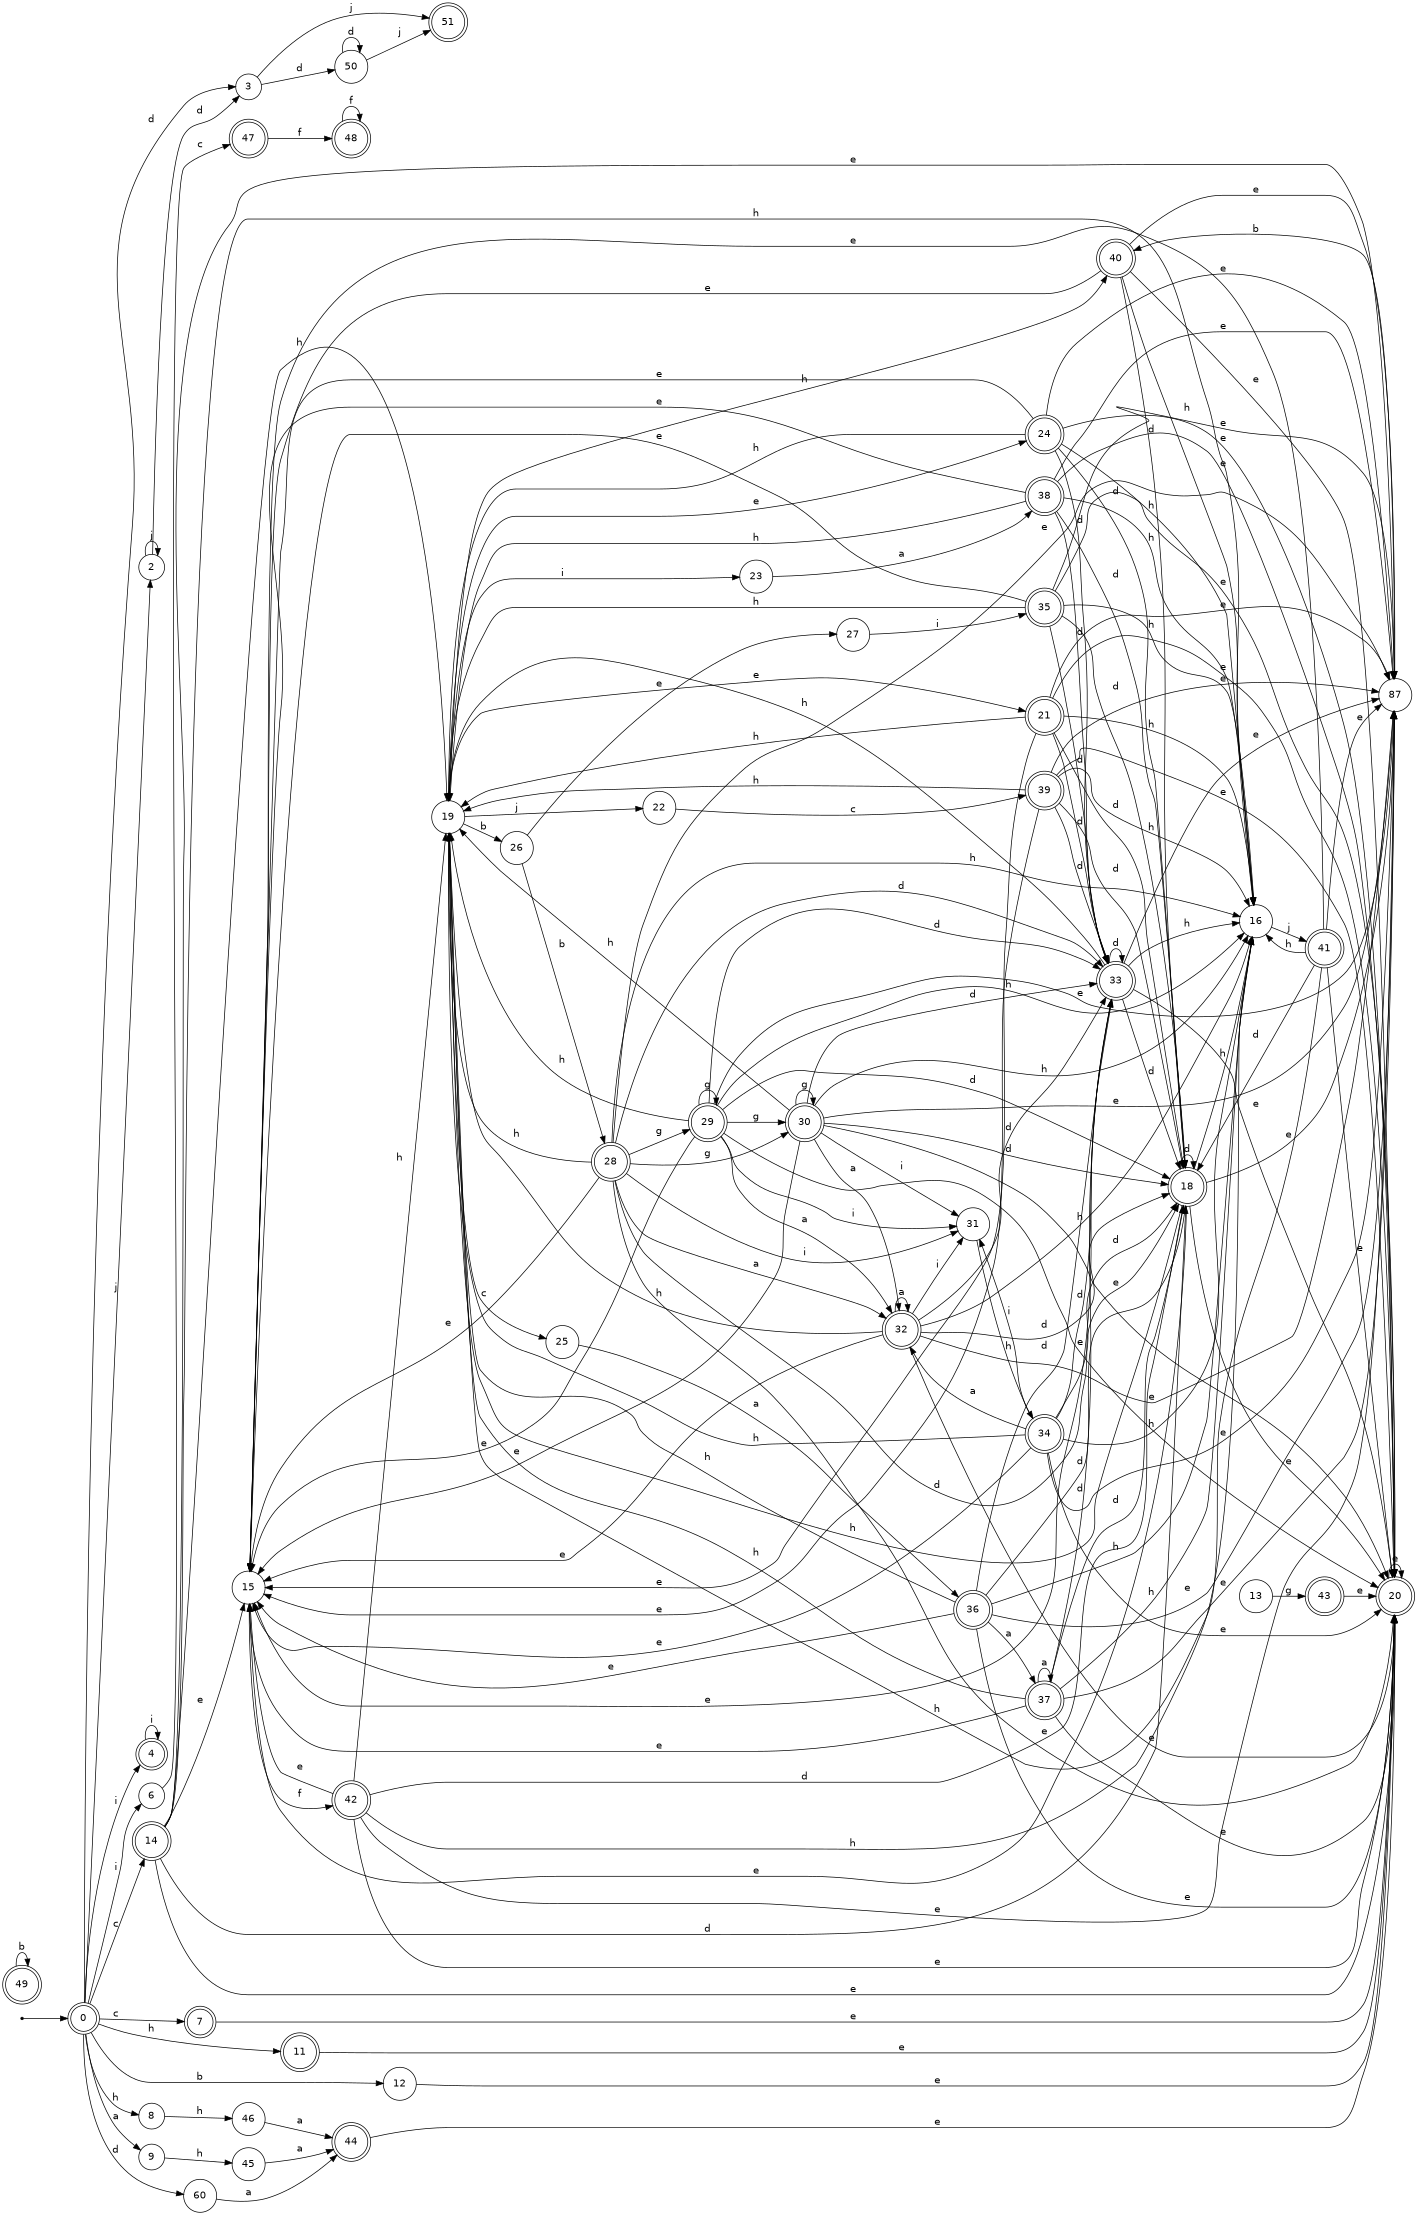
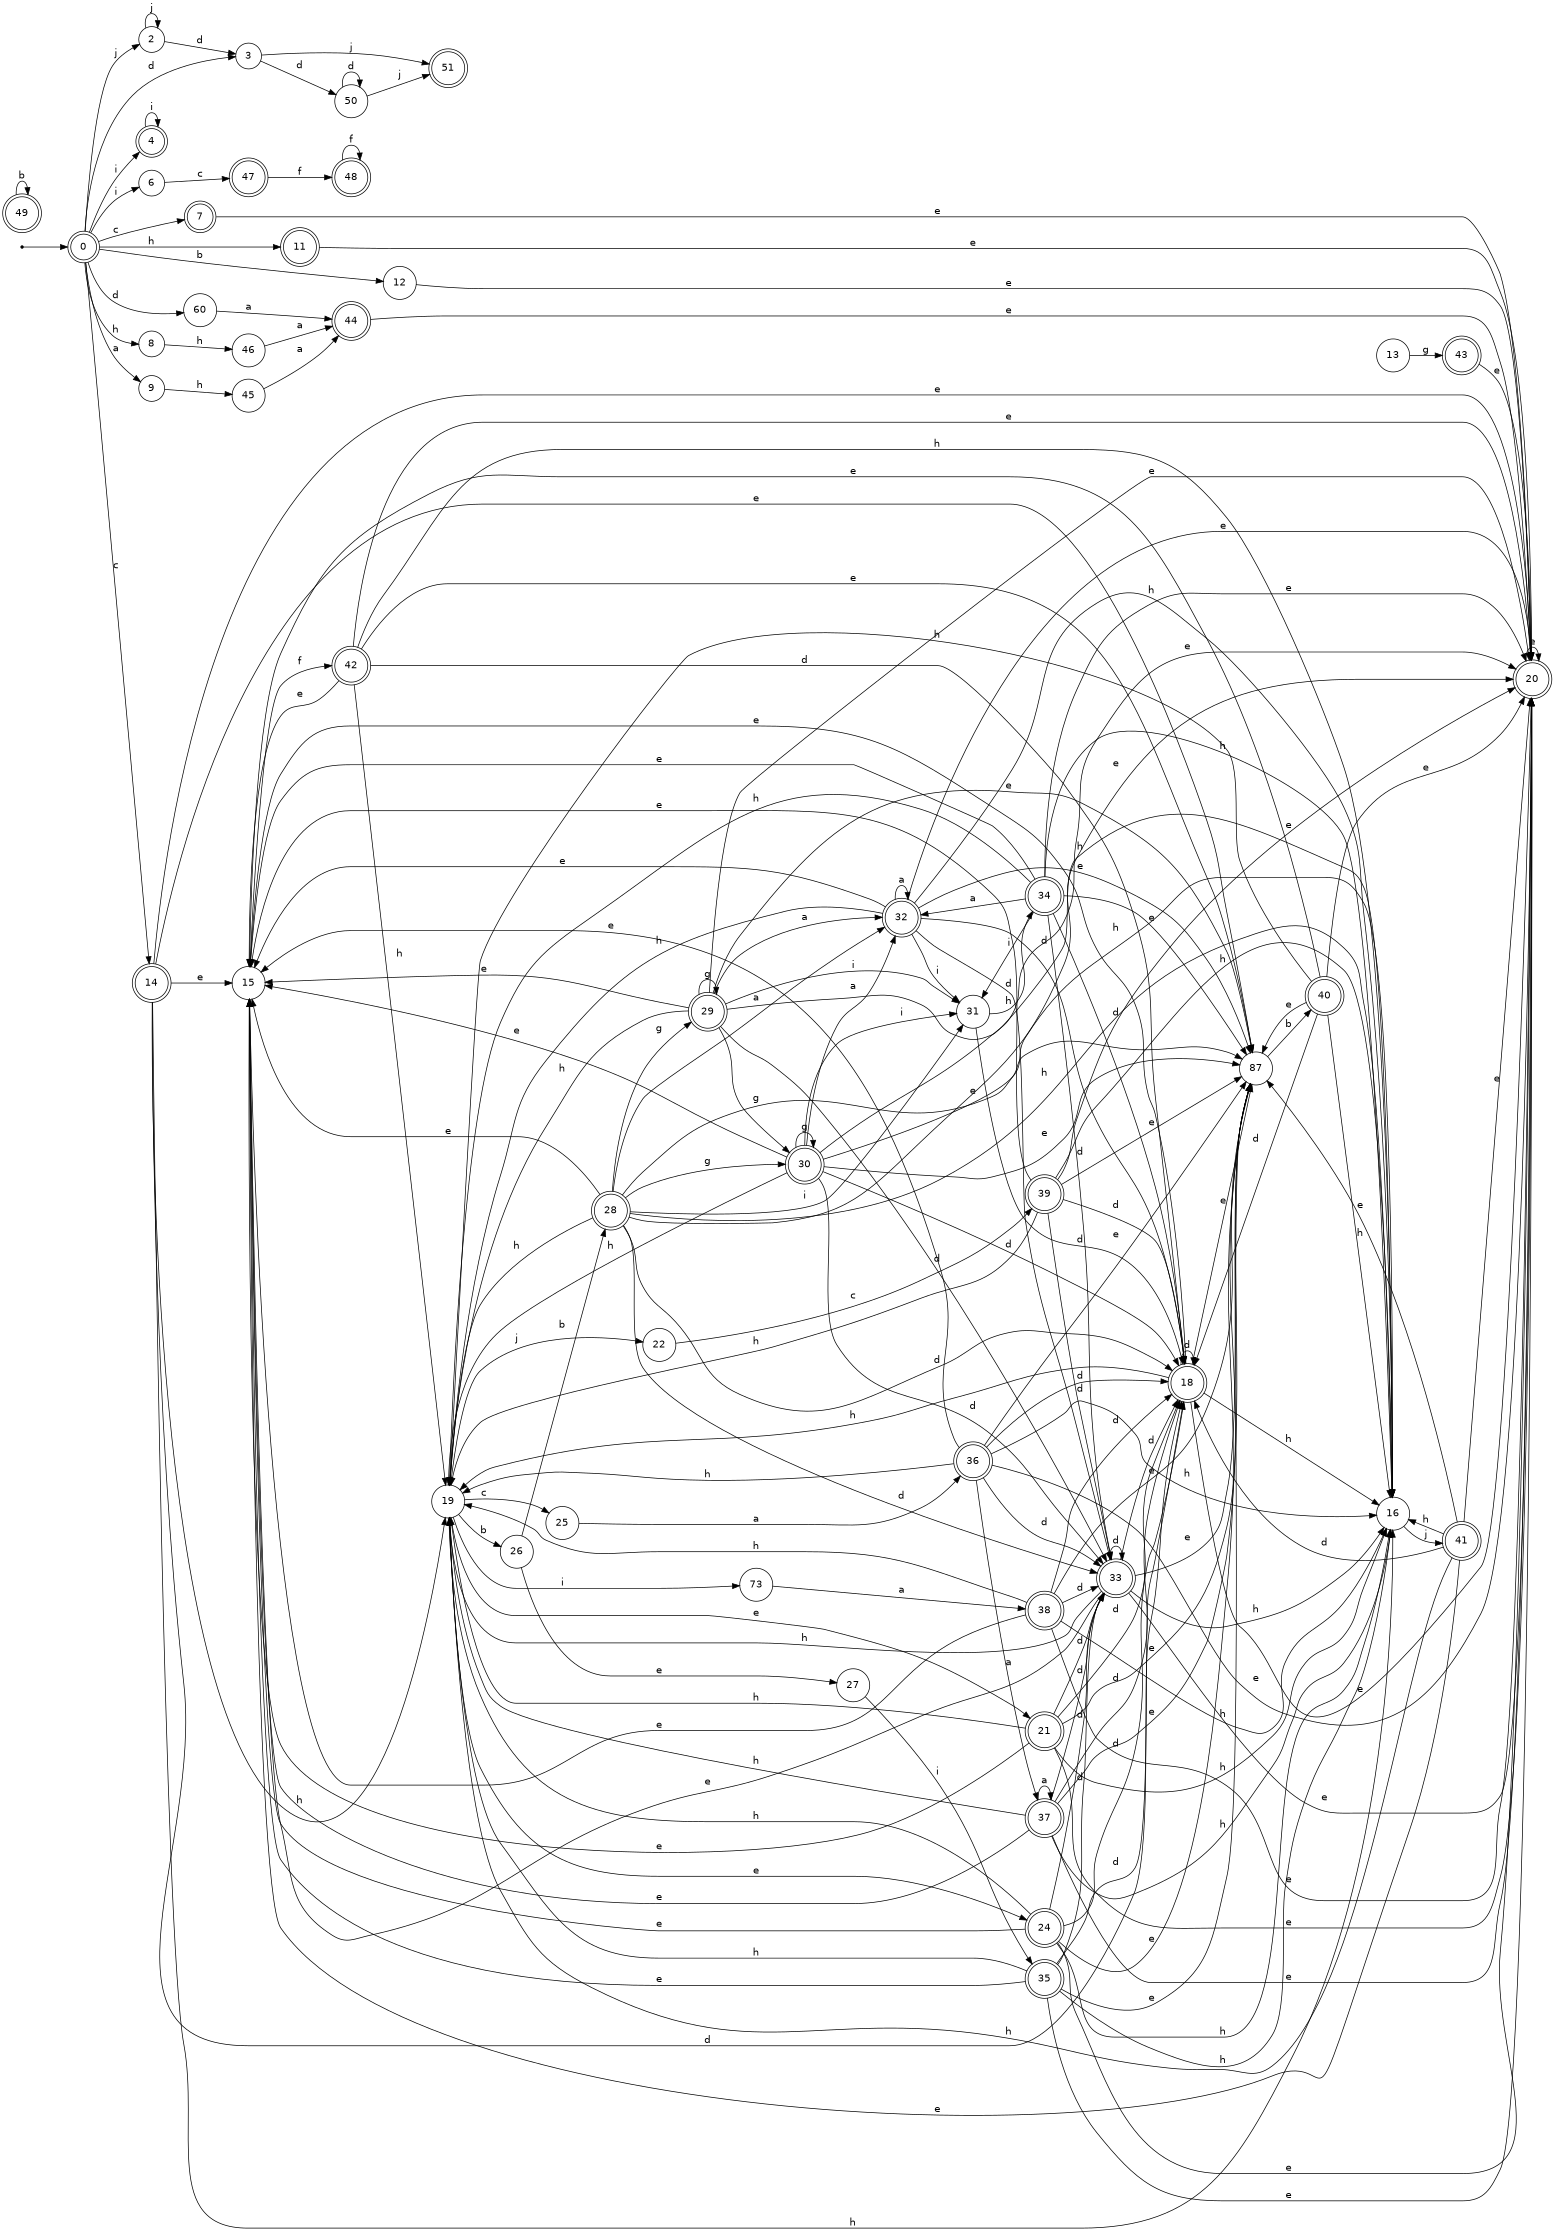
(647, 432) -> (666, 681)
(756, 577) -> (756, 1585)
(947, 1083) -> (1043, 1235)
